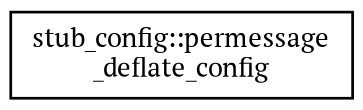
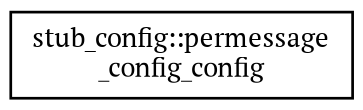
(182, 55) -> (182, 55)
